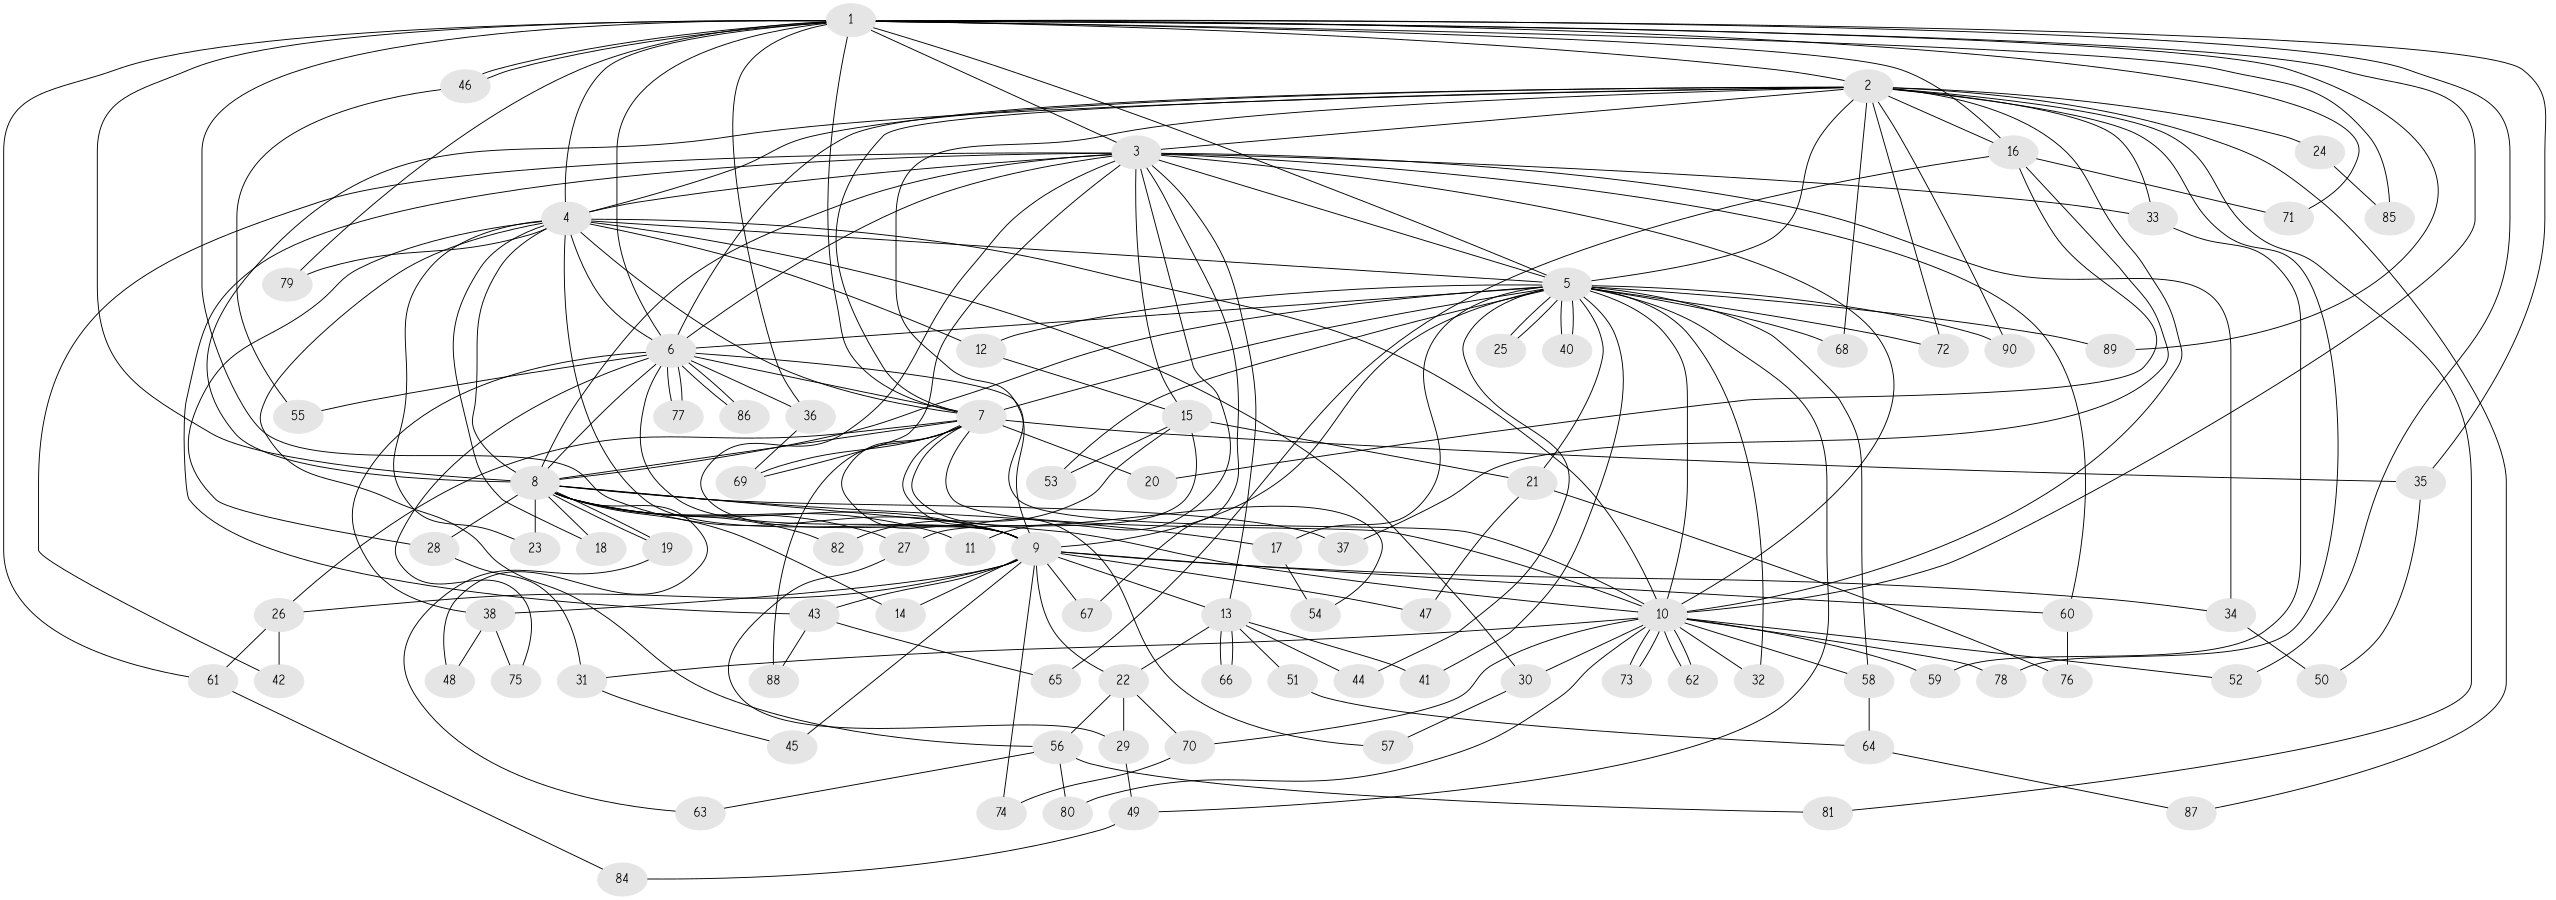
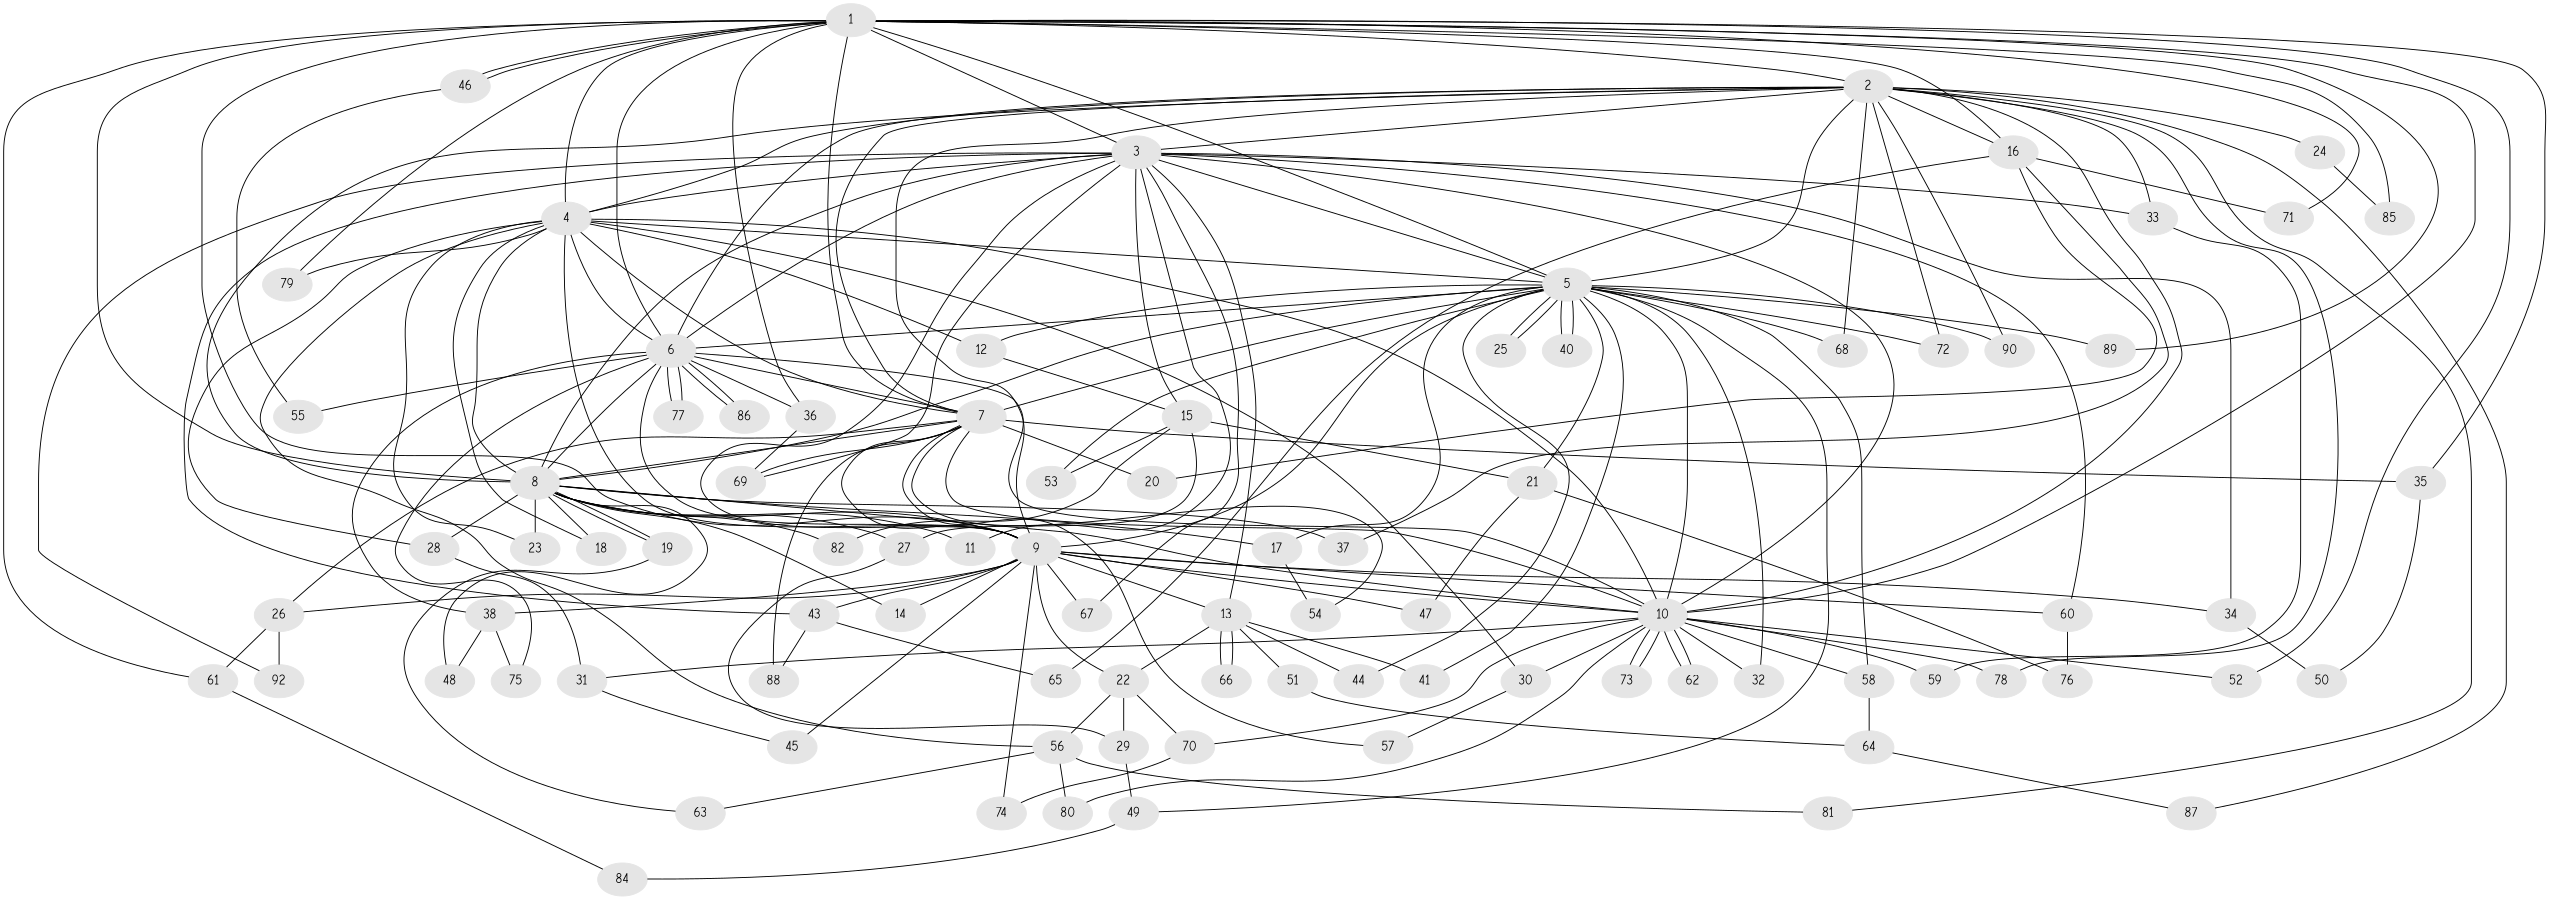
none -> (1349, 587)
(279, 681) -> (279, 681)
